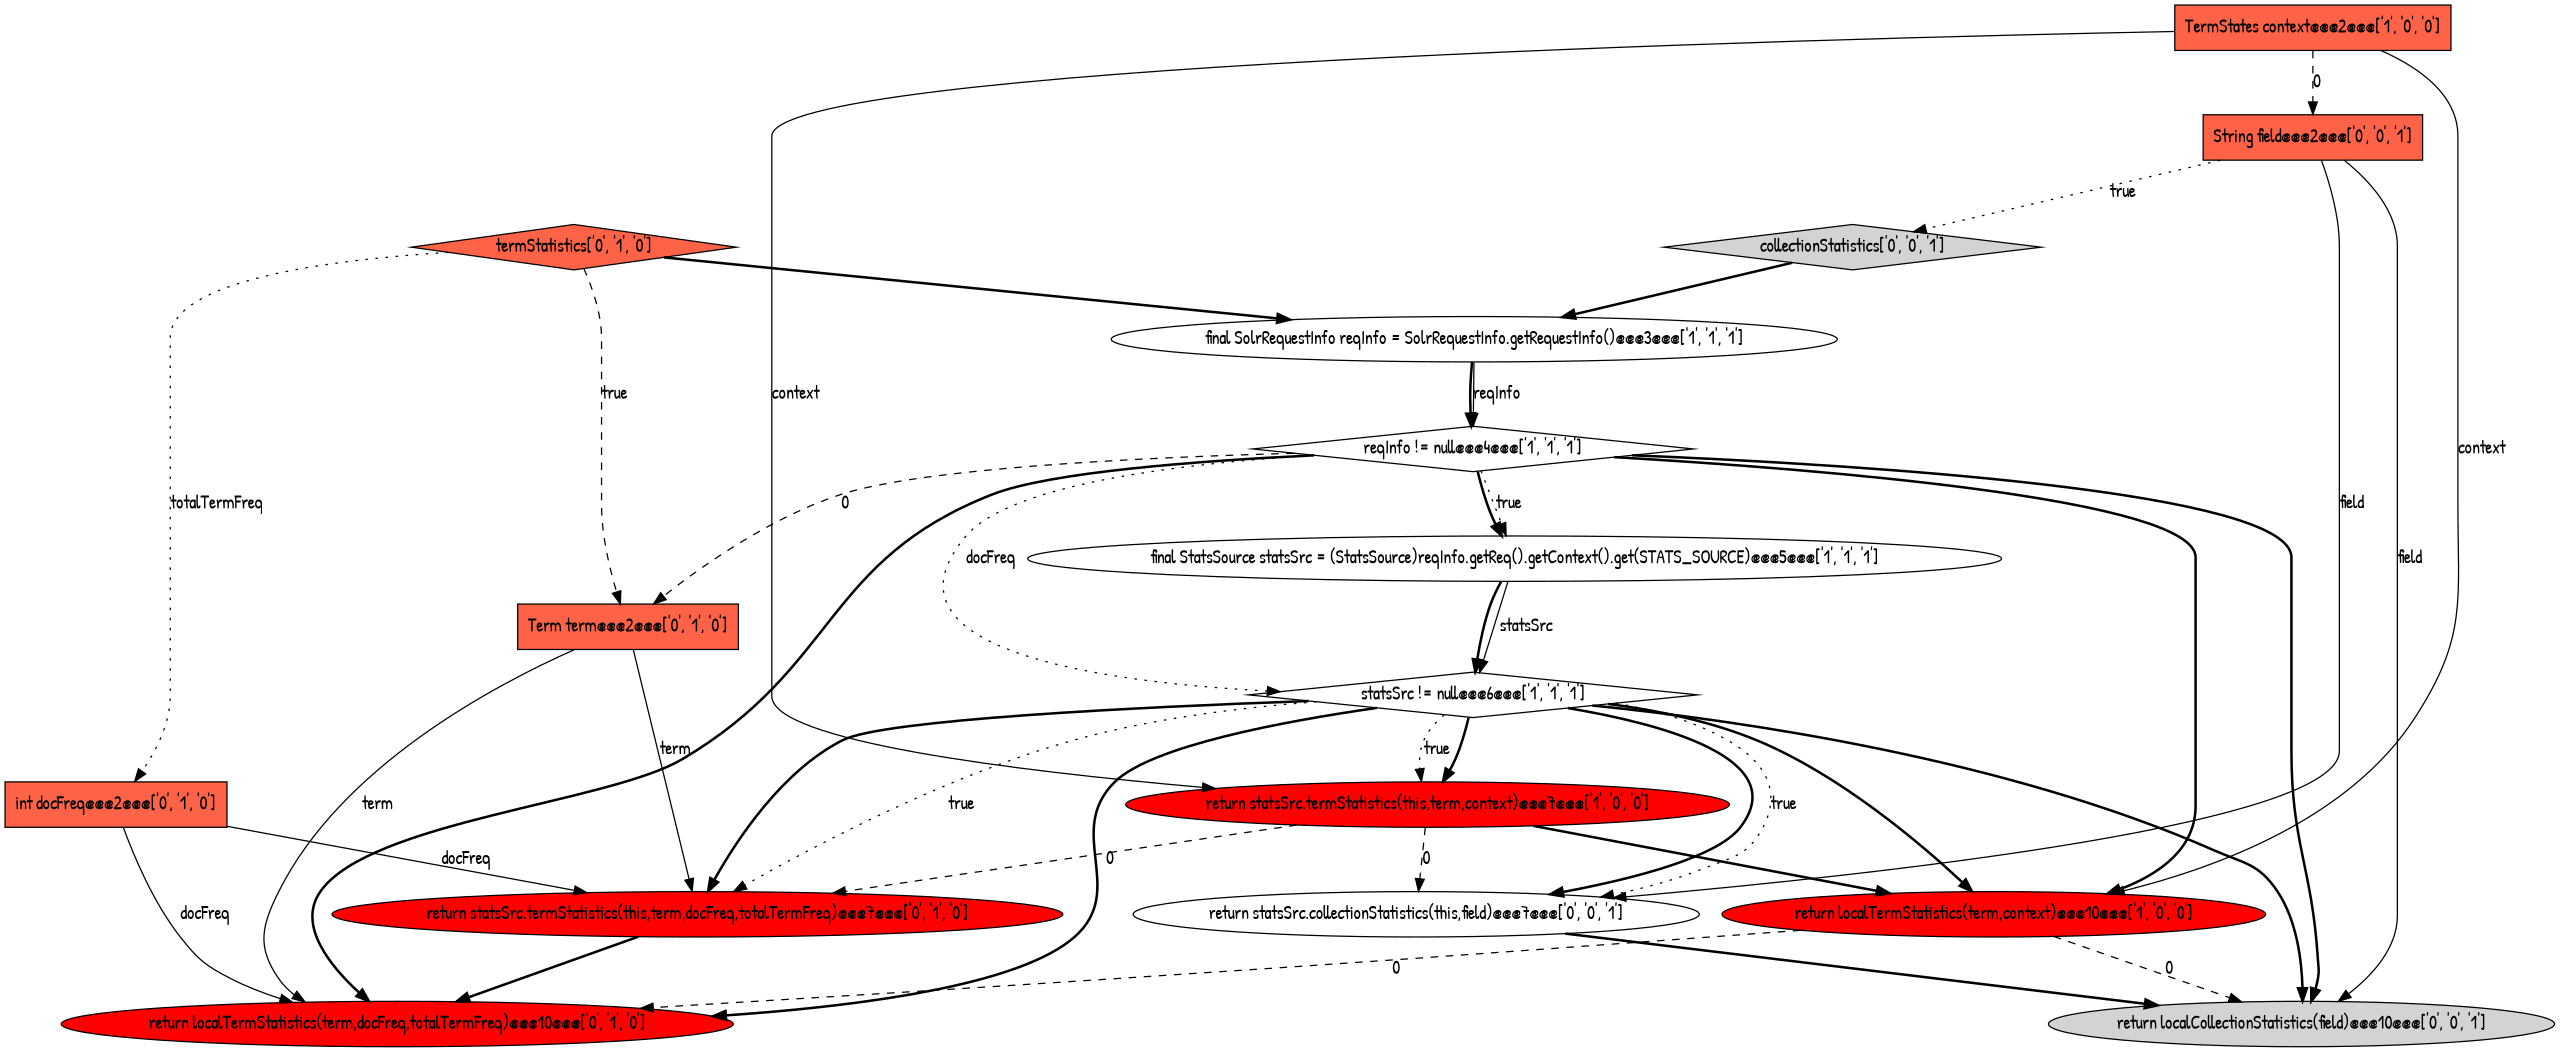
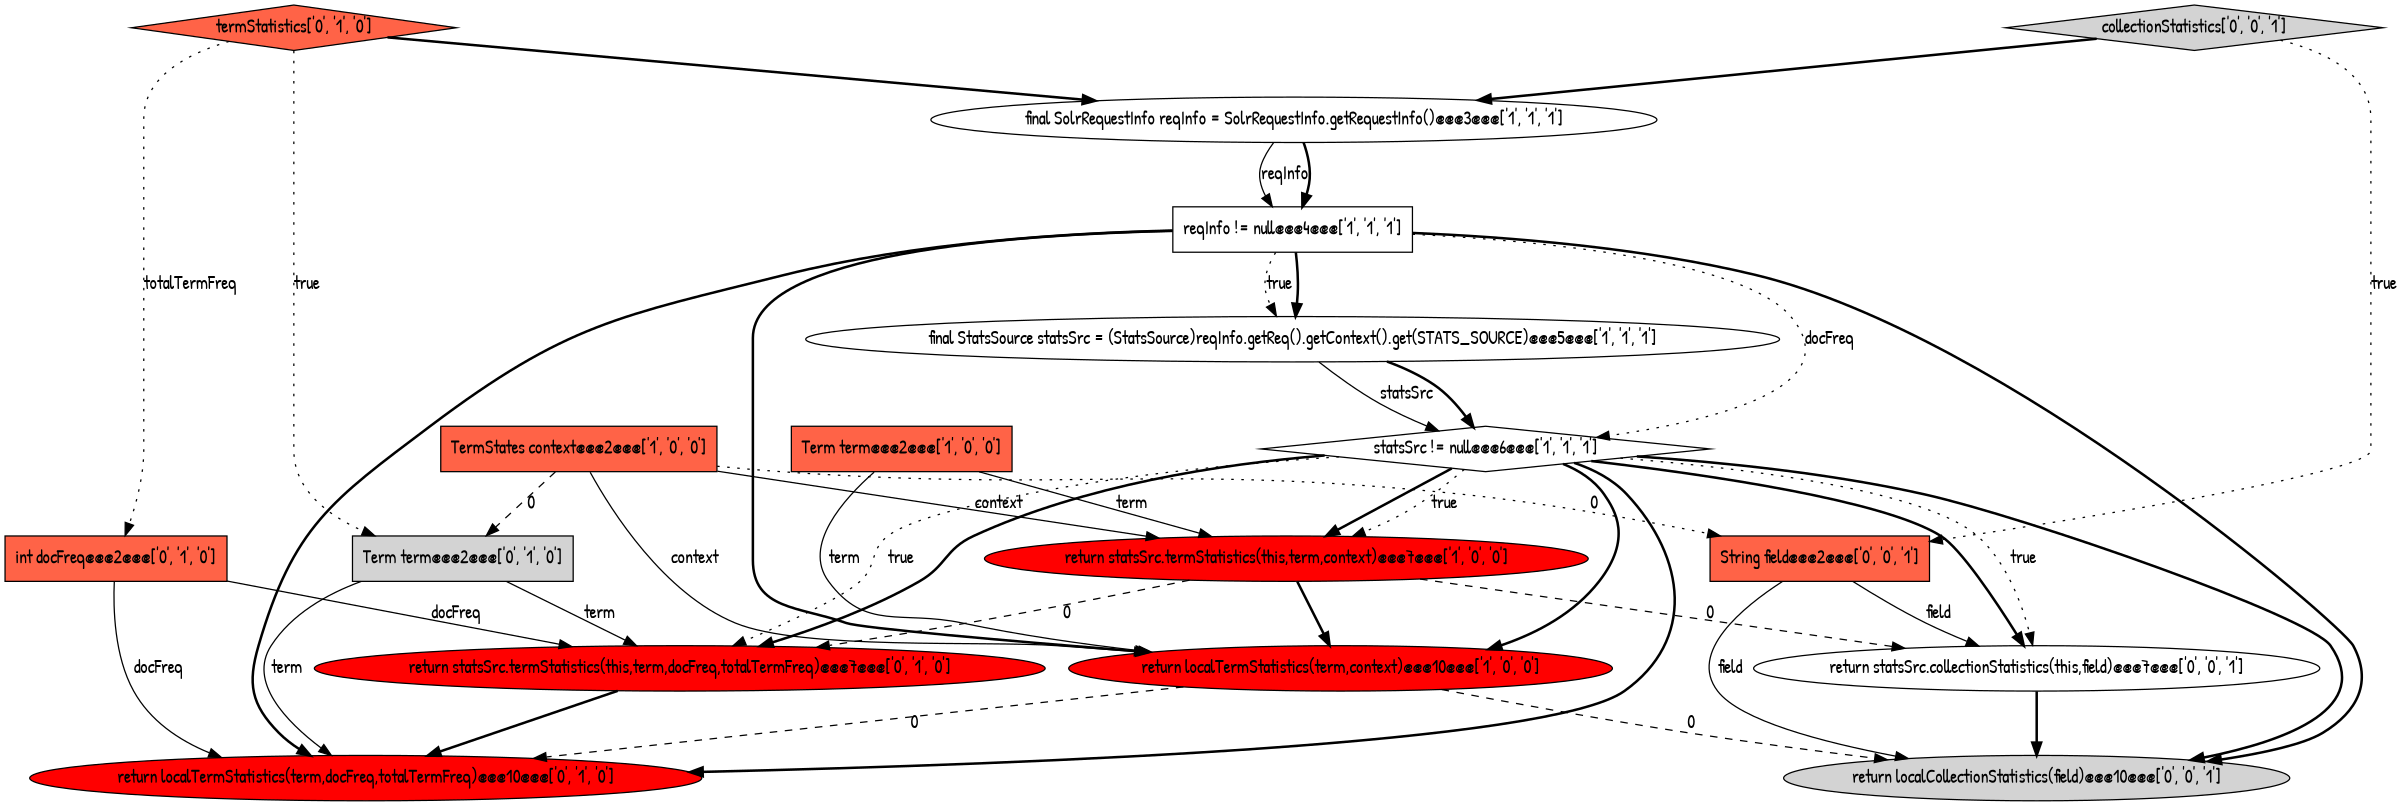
(2313, 76) -> (1214, 479)
(2073, 195) -> (2371, 440)
(602, 430) -> (294, 307)
none -> (902, 449)
(1473, 449) -> (1293, 230)
(964, 473) -> (526, 499)
(628, 627) -> (463, 559)
